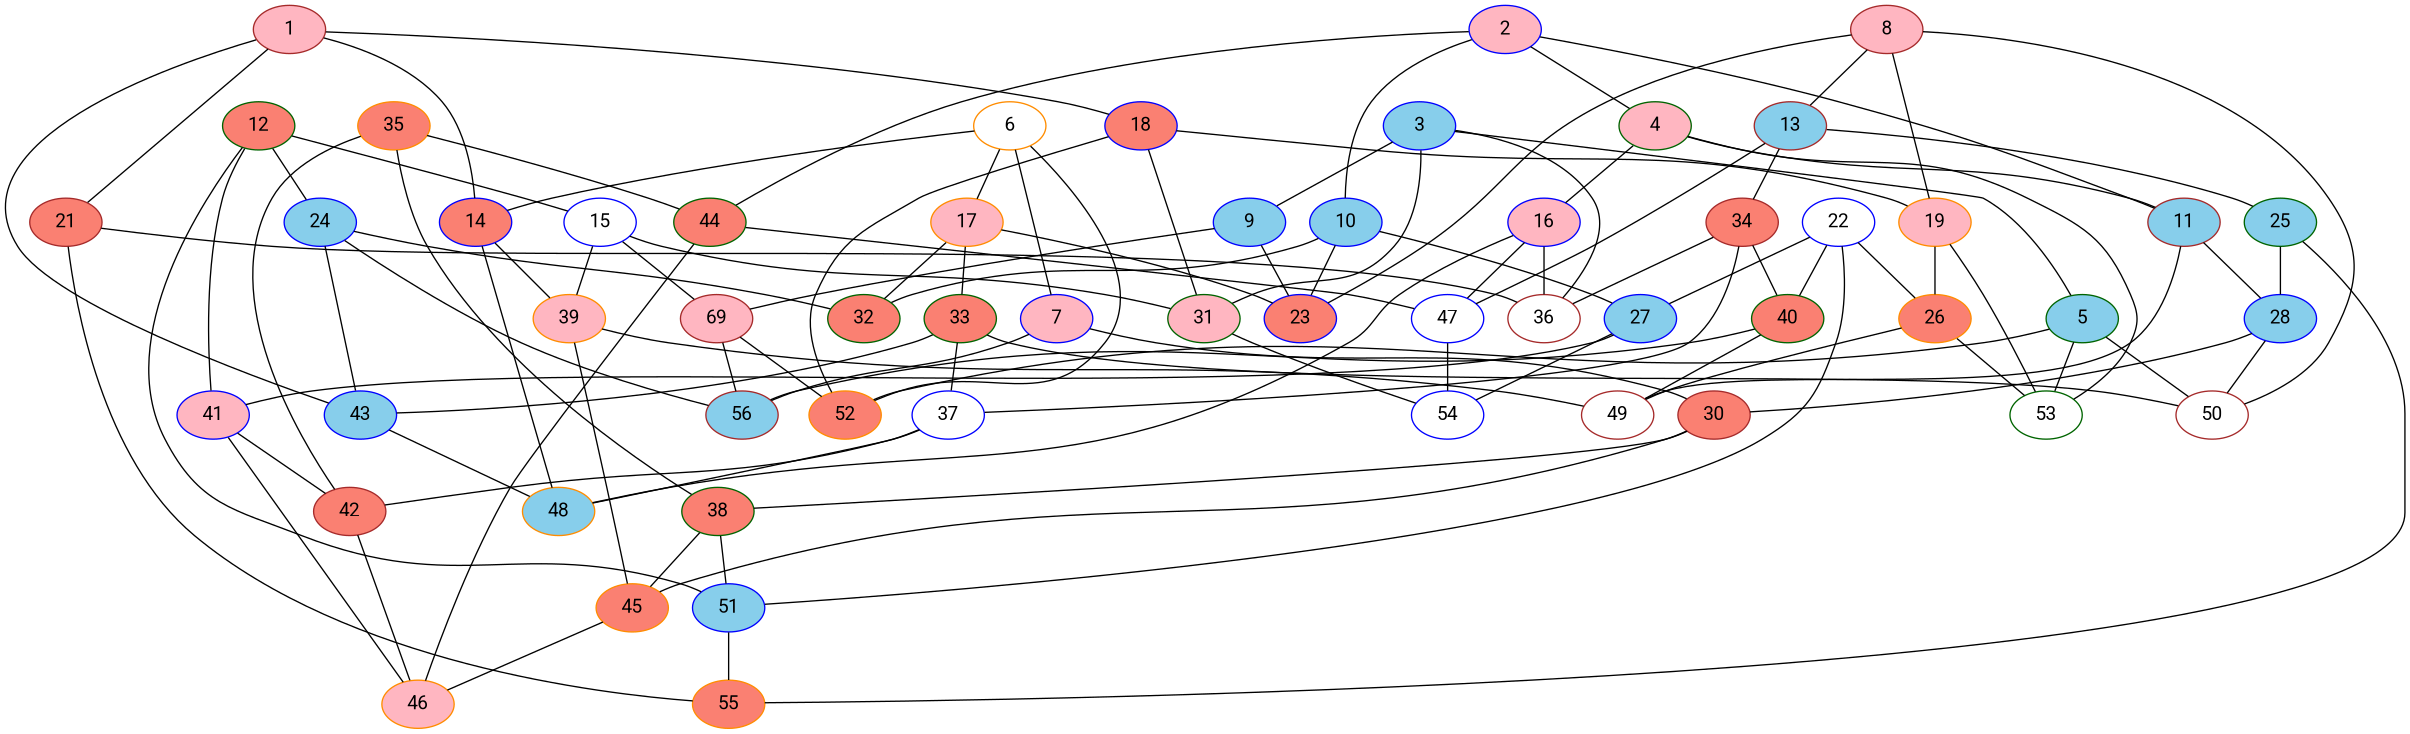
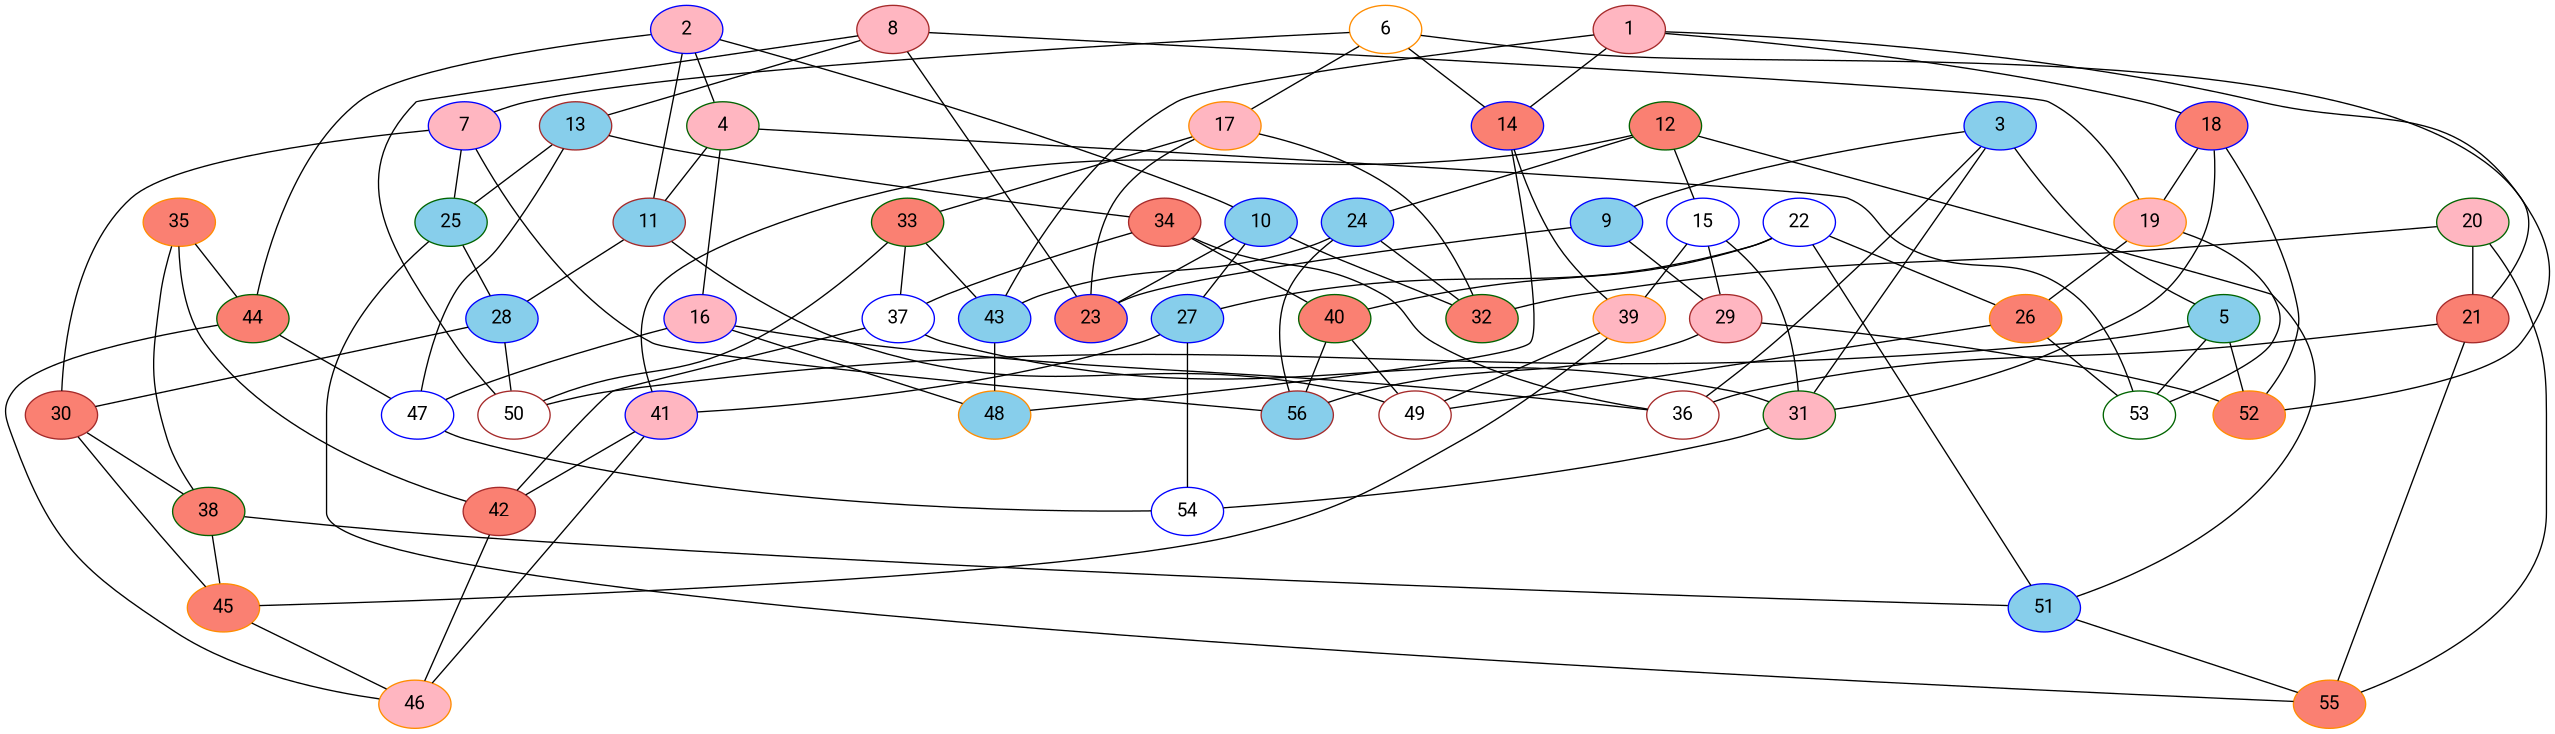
none -> (458, 174)
none -> (2473, 222)
(717, 319) -> (1726, 319)
(756, 469) -> (1346, 374)
